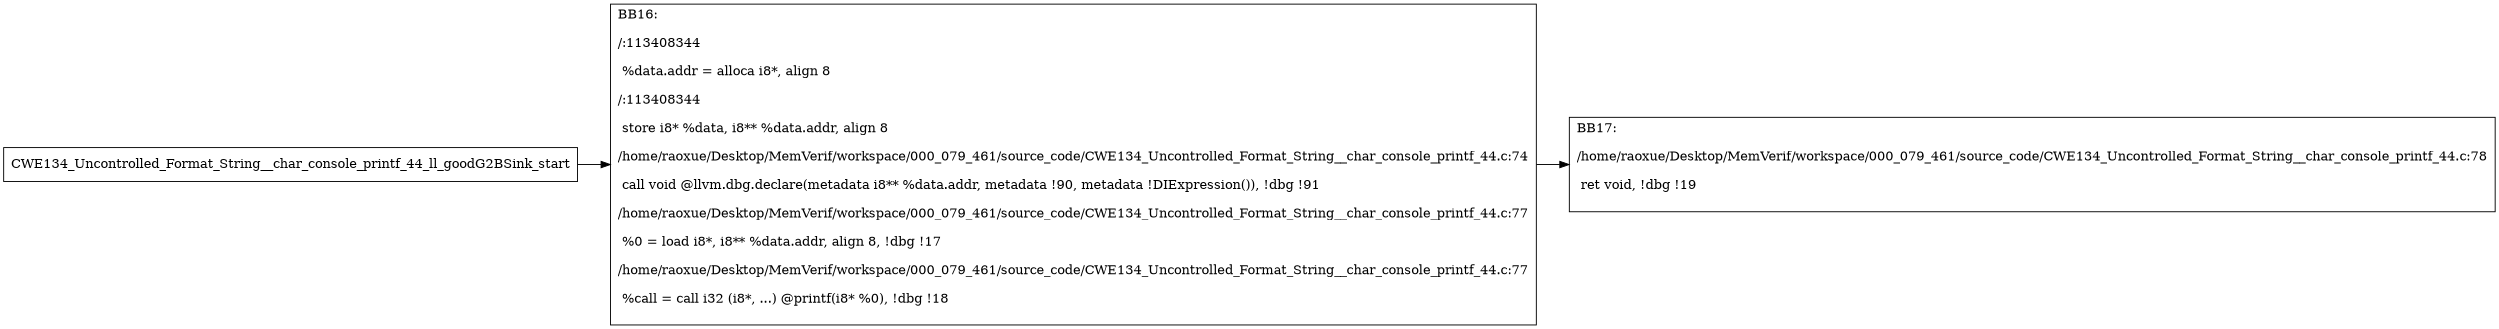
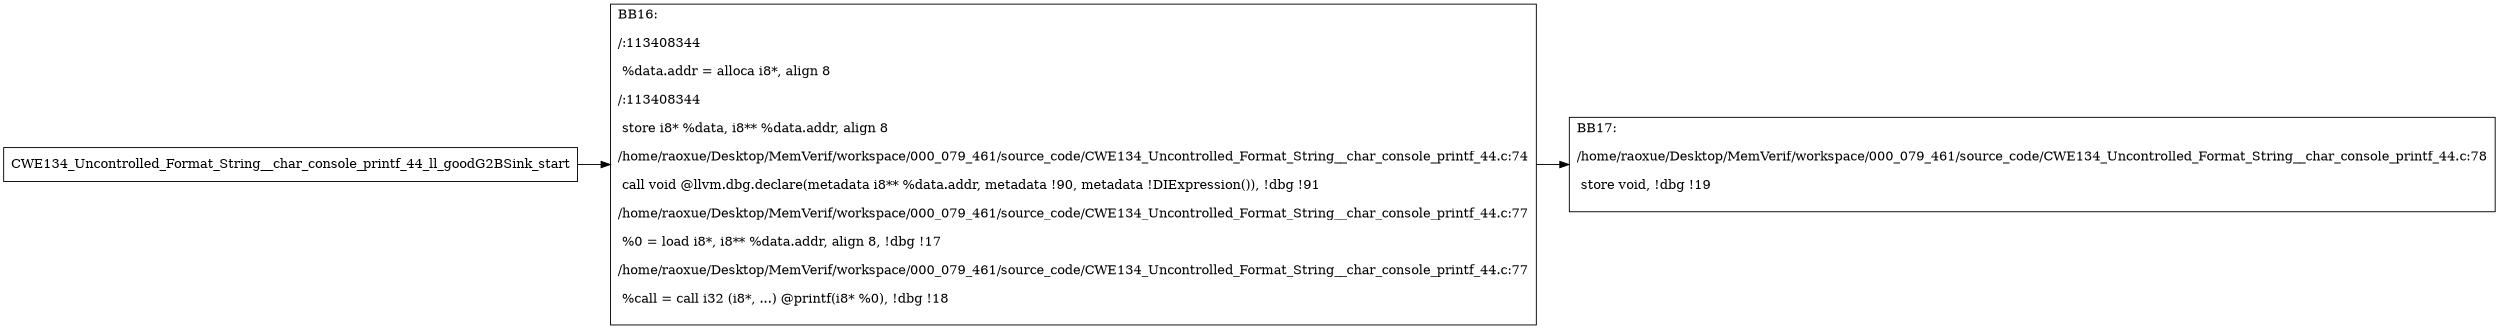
(1637, 185) -> (1644, 185)
